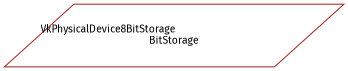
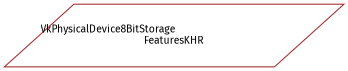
(174, 36) -> (174, 36)
